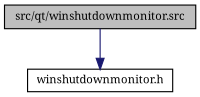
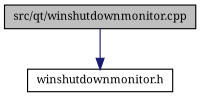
(100, 17) -> (100, 17)
